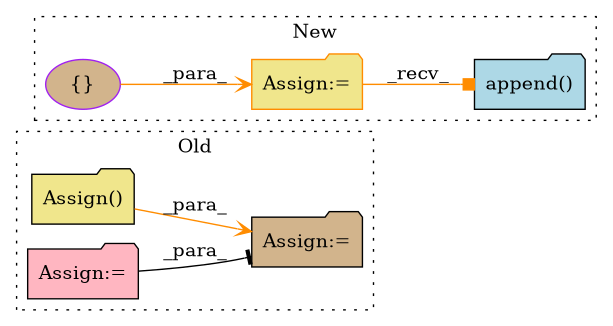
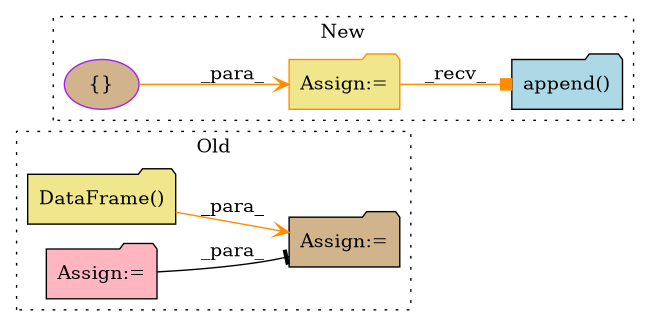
(83, 199) -> (102, 199)
